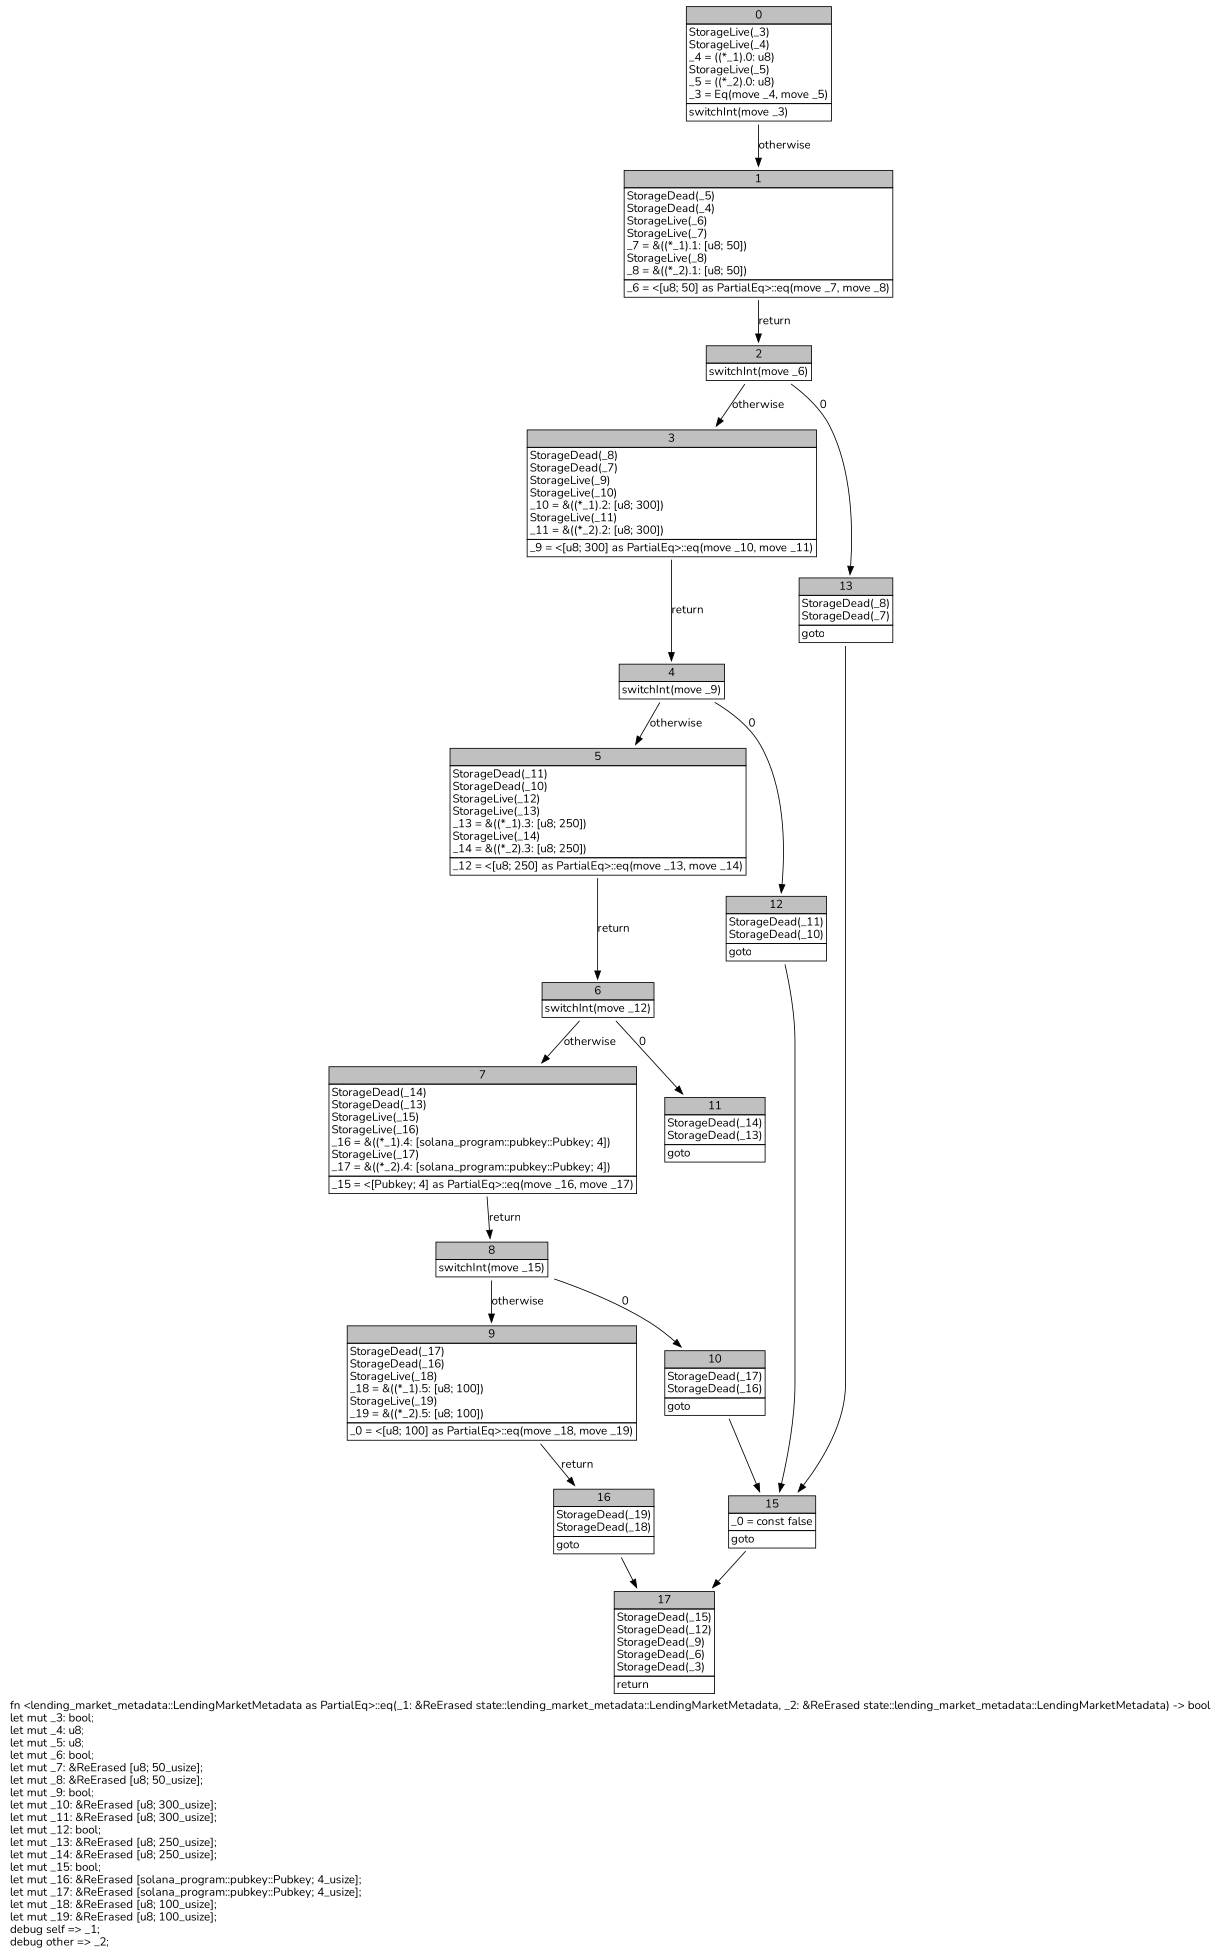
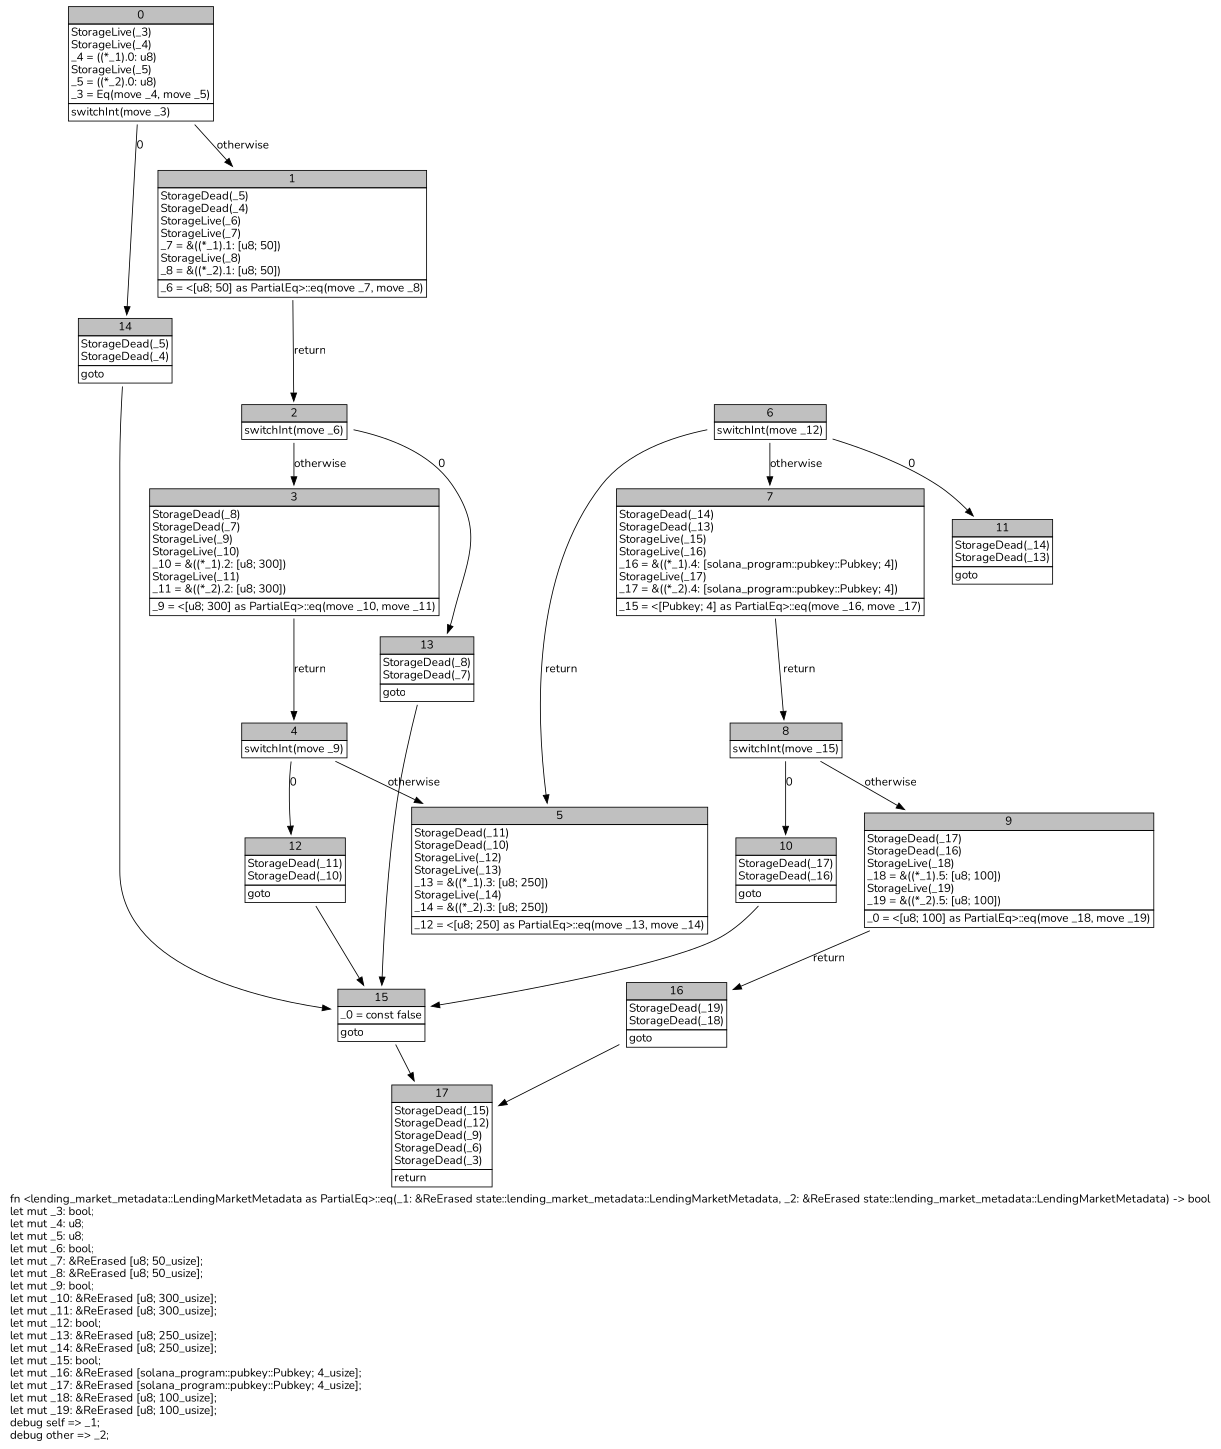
none -> (125, 351)
(598, 924) -> (558, 575)
